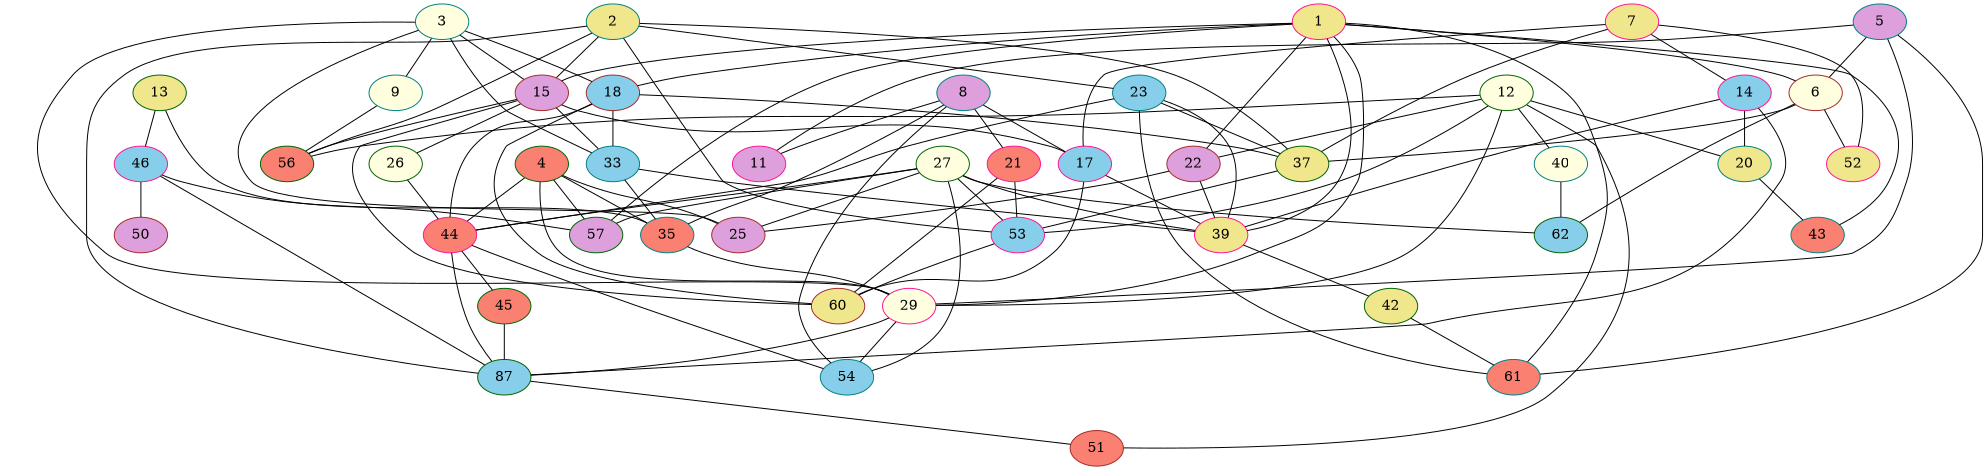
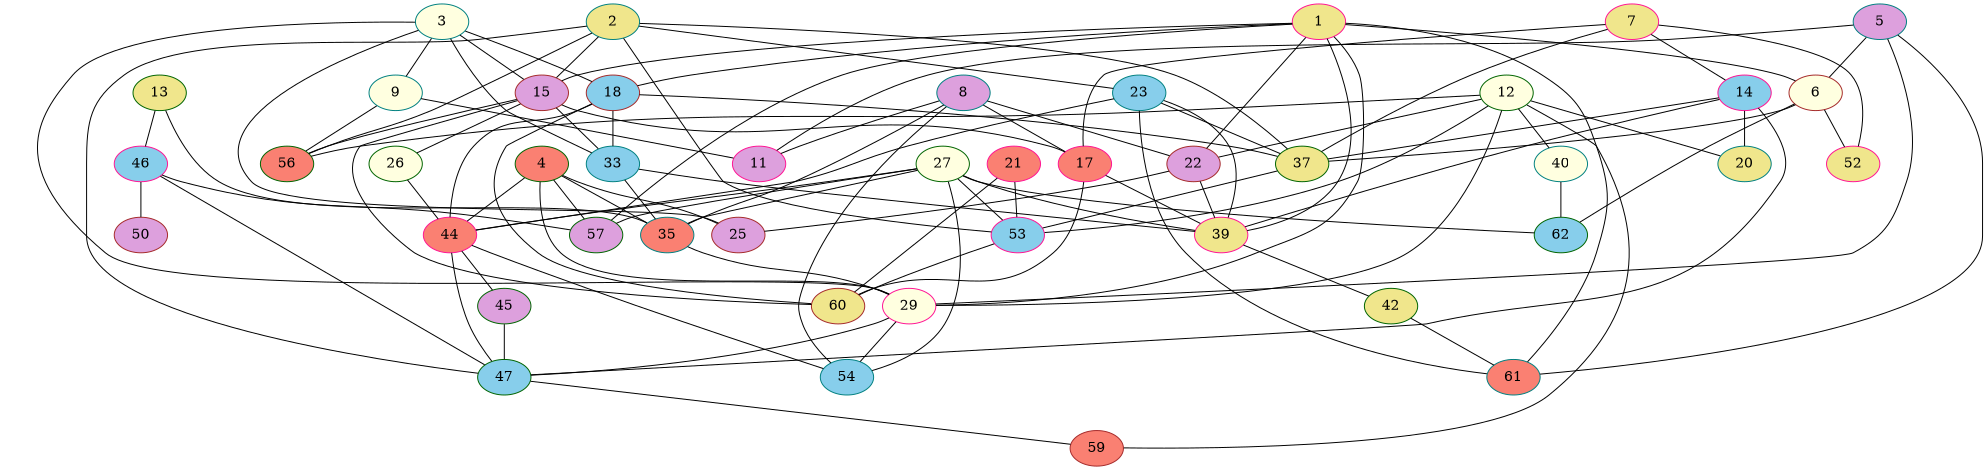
(989, 128) -> (1101, 135)
none -> (1523, 128)
none -> (593, 131)
(1085, 164) -> (1085, 164)
(836, 201) -> (796, 197)
(1818, 235) -> none
(504, 306) -> (504, 306)
(504, 377) -> (504, 377)
(1097, 448) -> (1097, 448)
